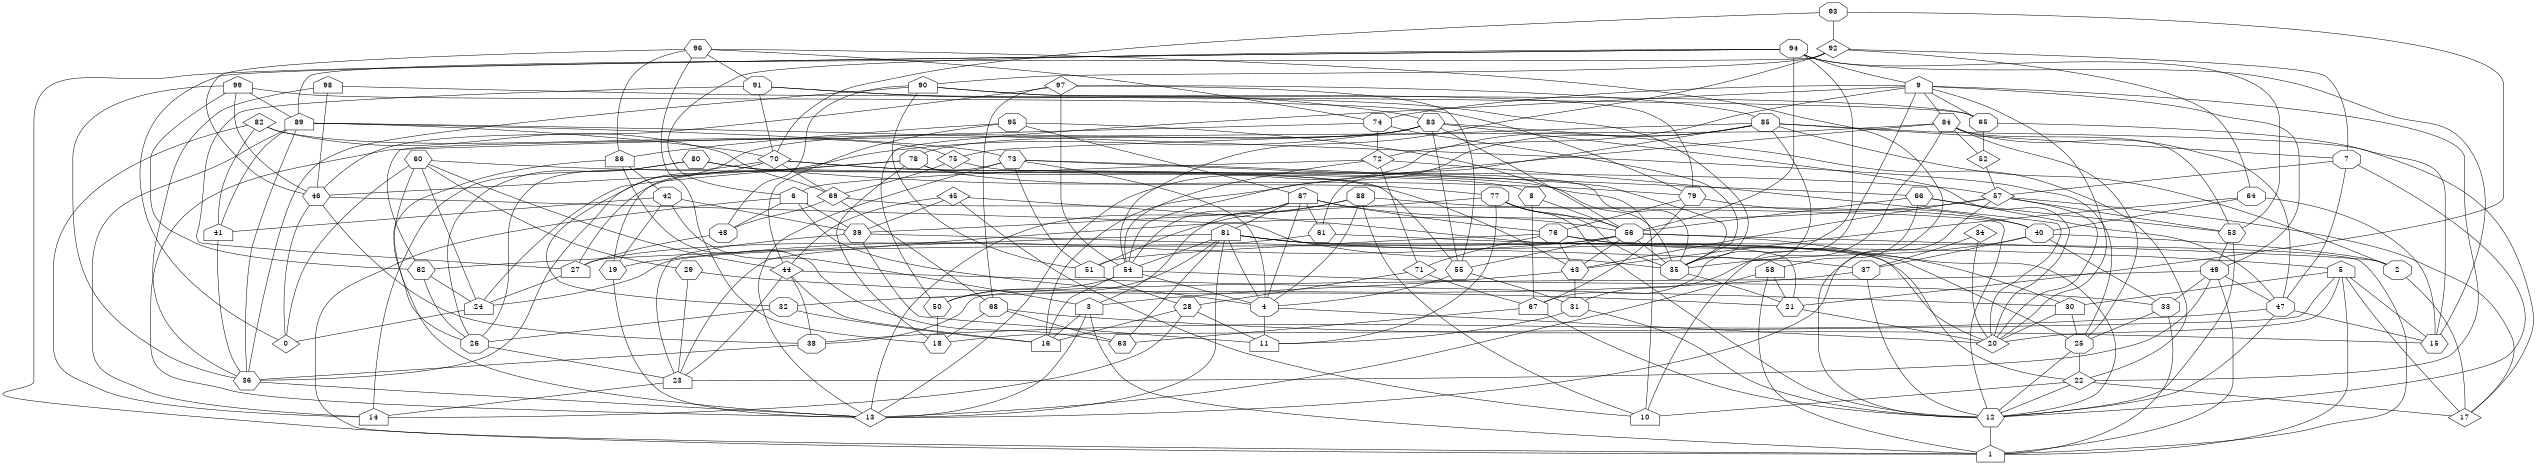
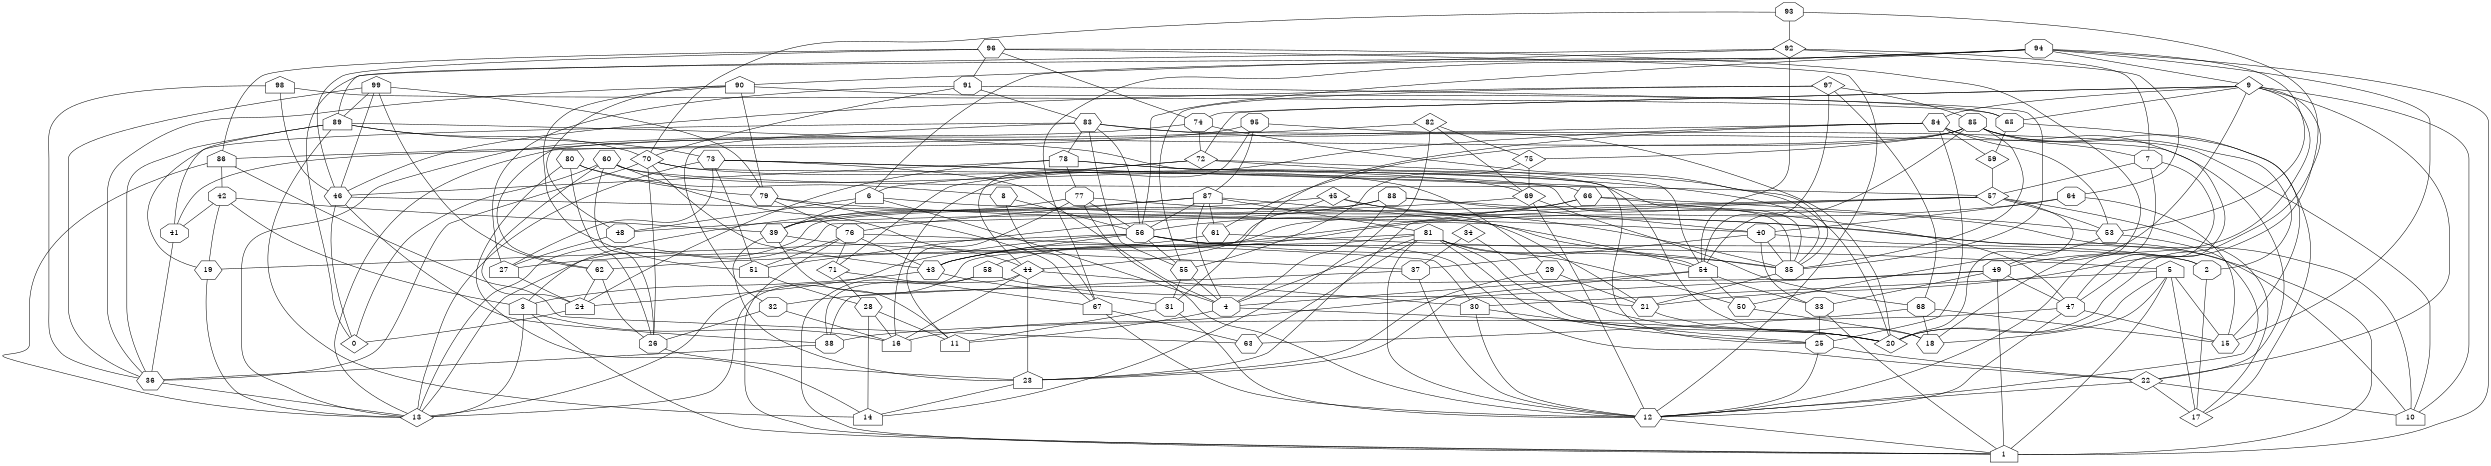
(1919, 86) -> (2249, 86)
(914, 159) -> (1064, 159)
(1983, 159) -> (1992, 159)
(218, 233) -> (174, 233)
(2023, 329) -> (1532, 398)
